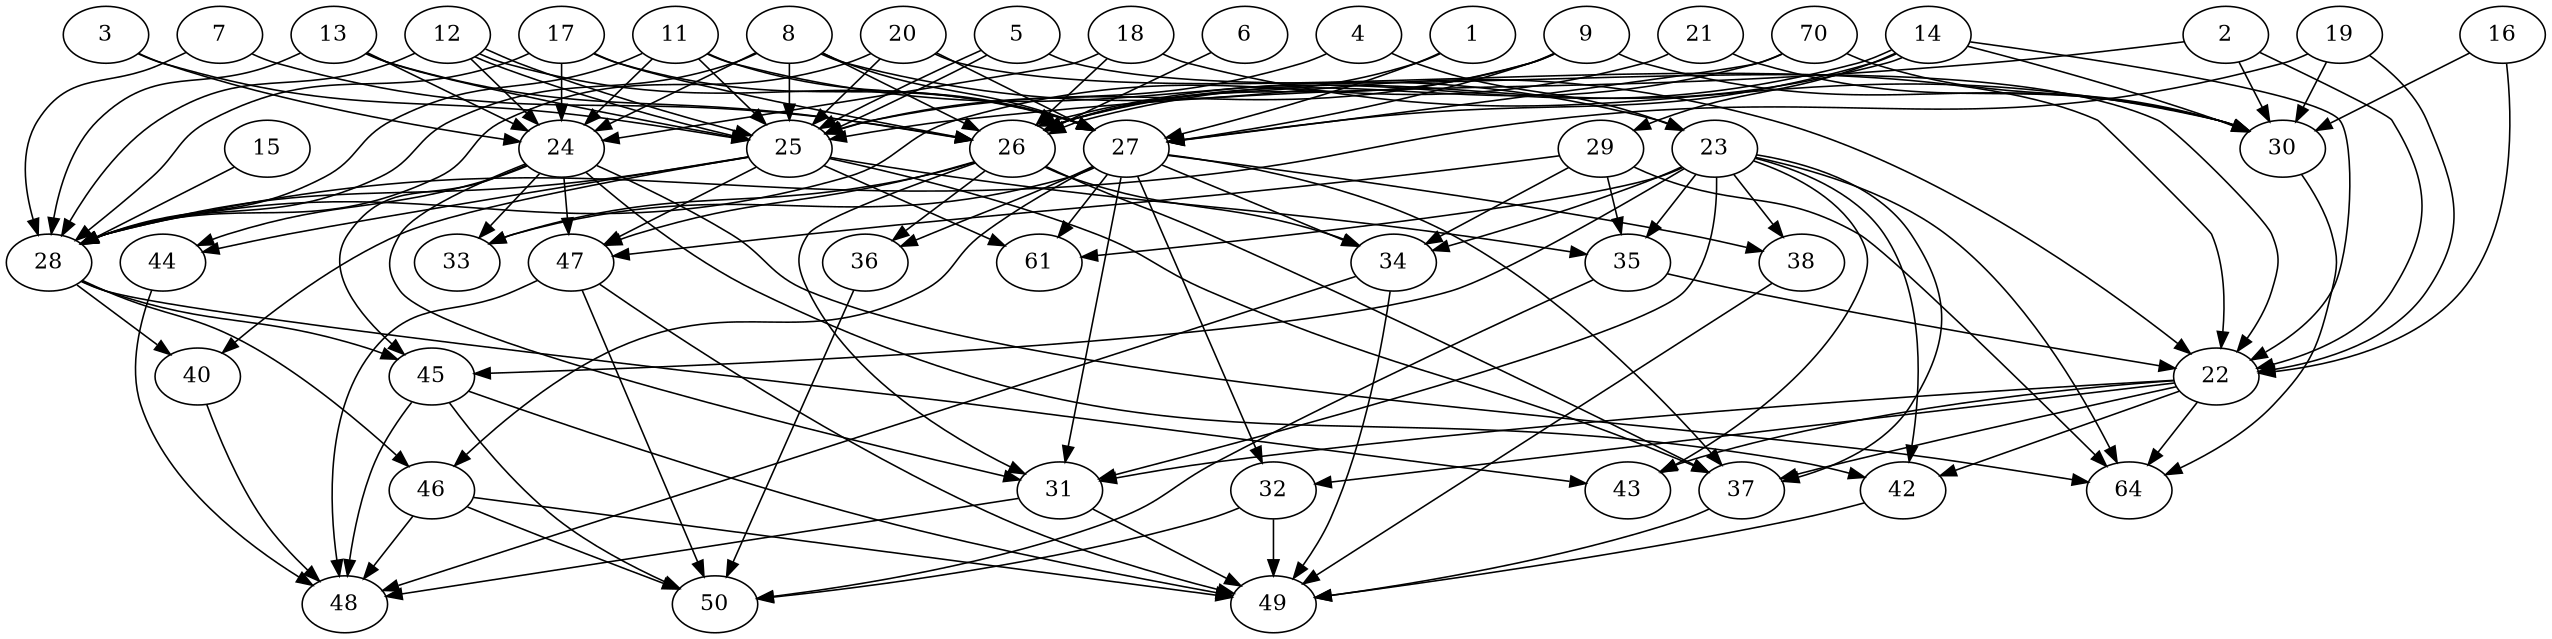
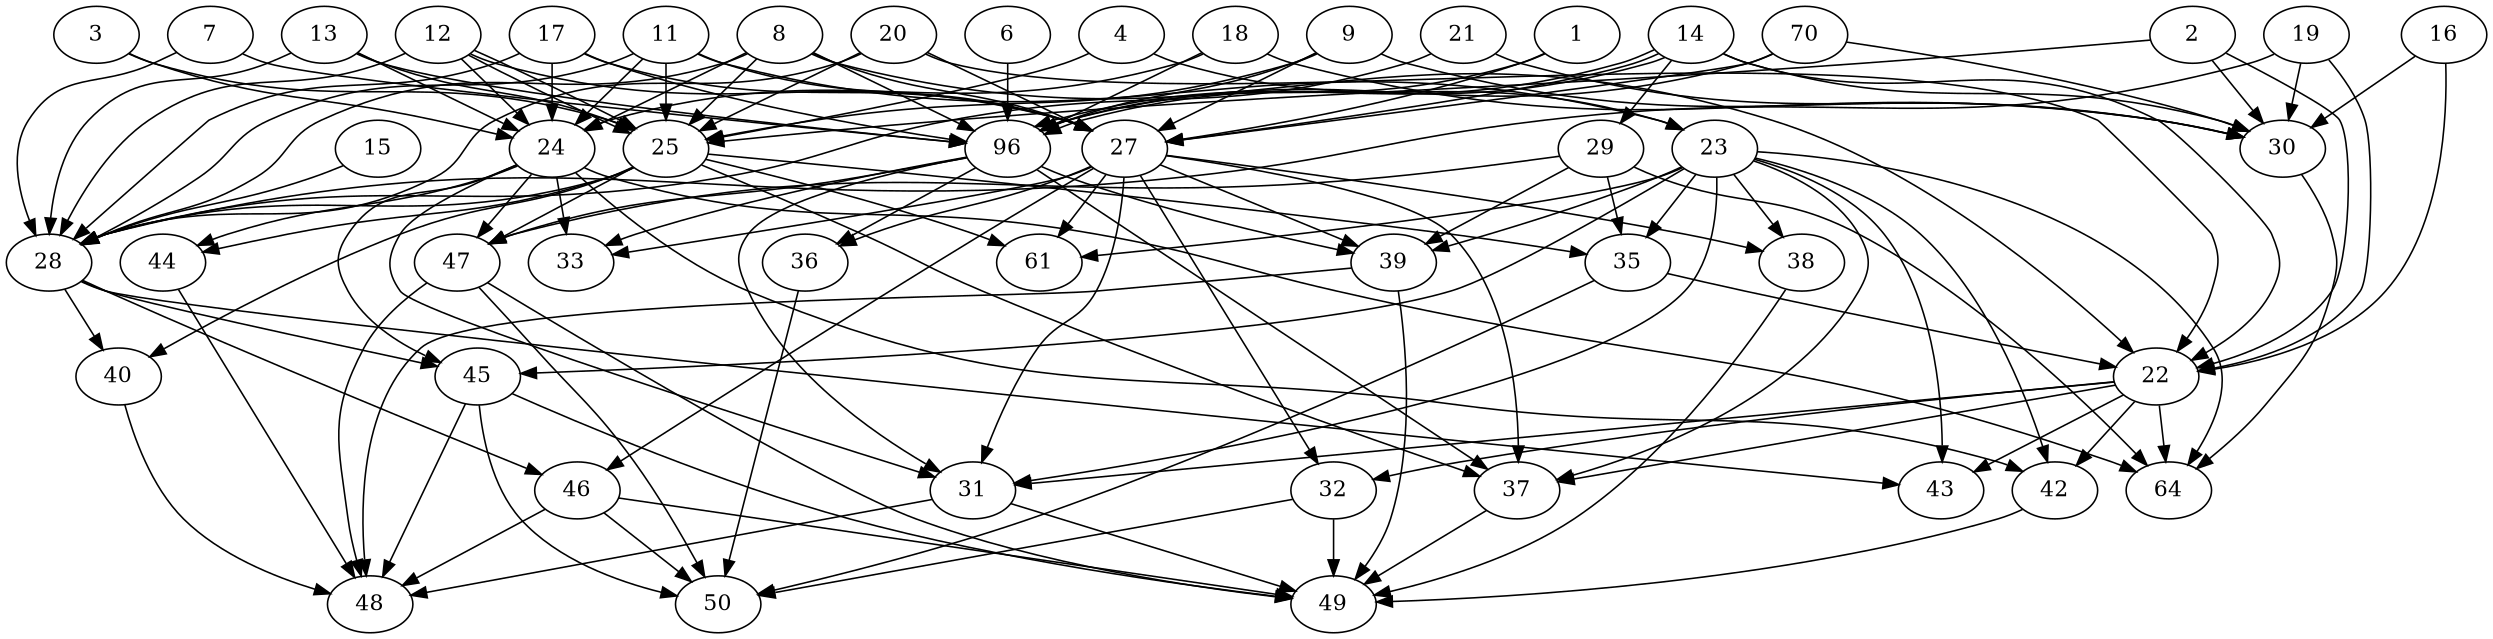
(1017, 35) -> none
(1012, 149) -> (1008, 149)
(1394, 263) -> (1394, 263)
